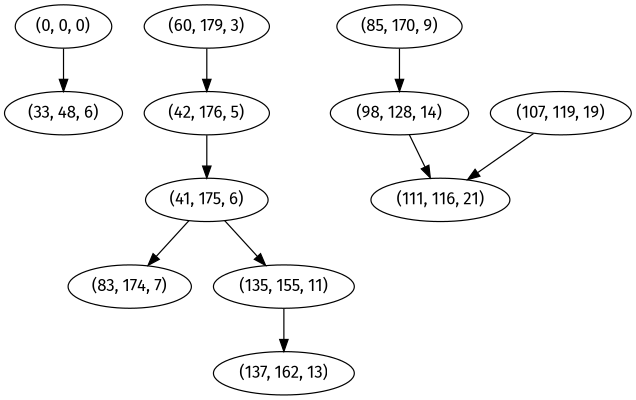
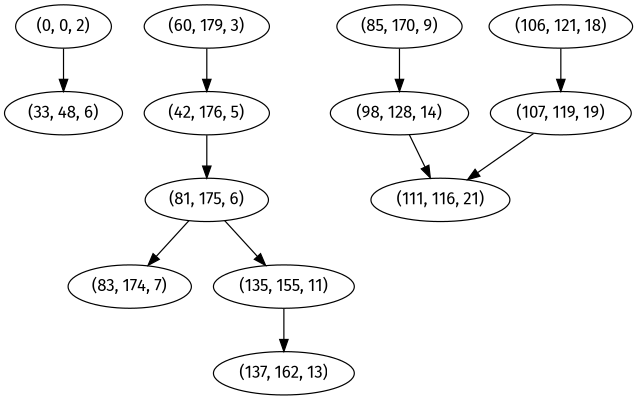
(64, 26) -> (64, 26)
none -> (561, 26)
(207, 200) -> (207, 200)
